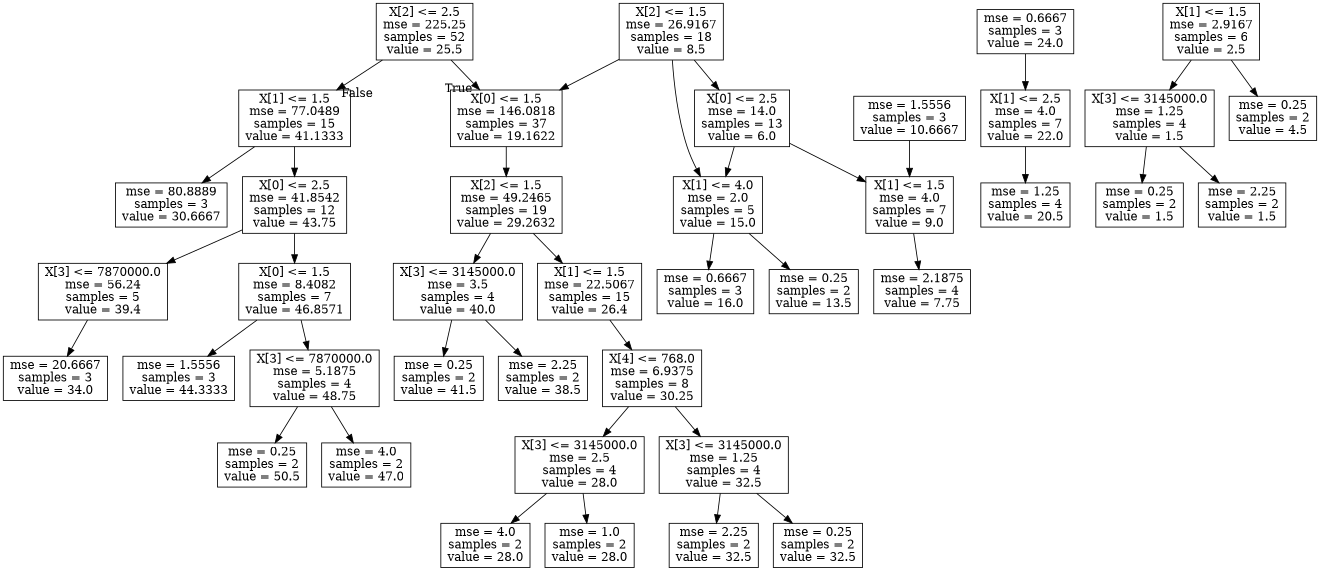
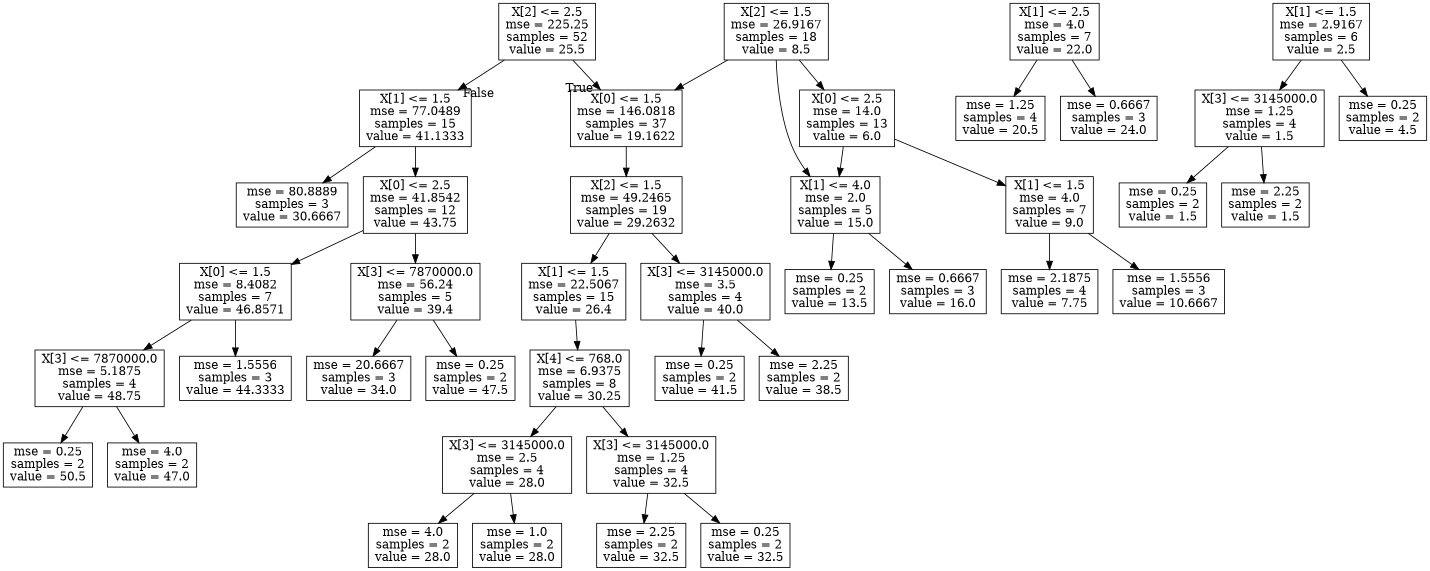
(1025, 68) -> (1081, 75)
(910, 154) -> (1110, 249)
none -> (470, 378)
